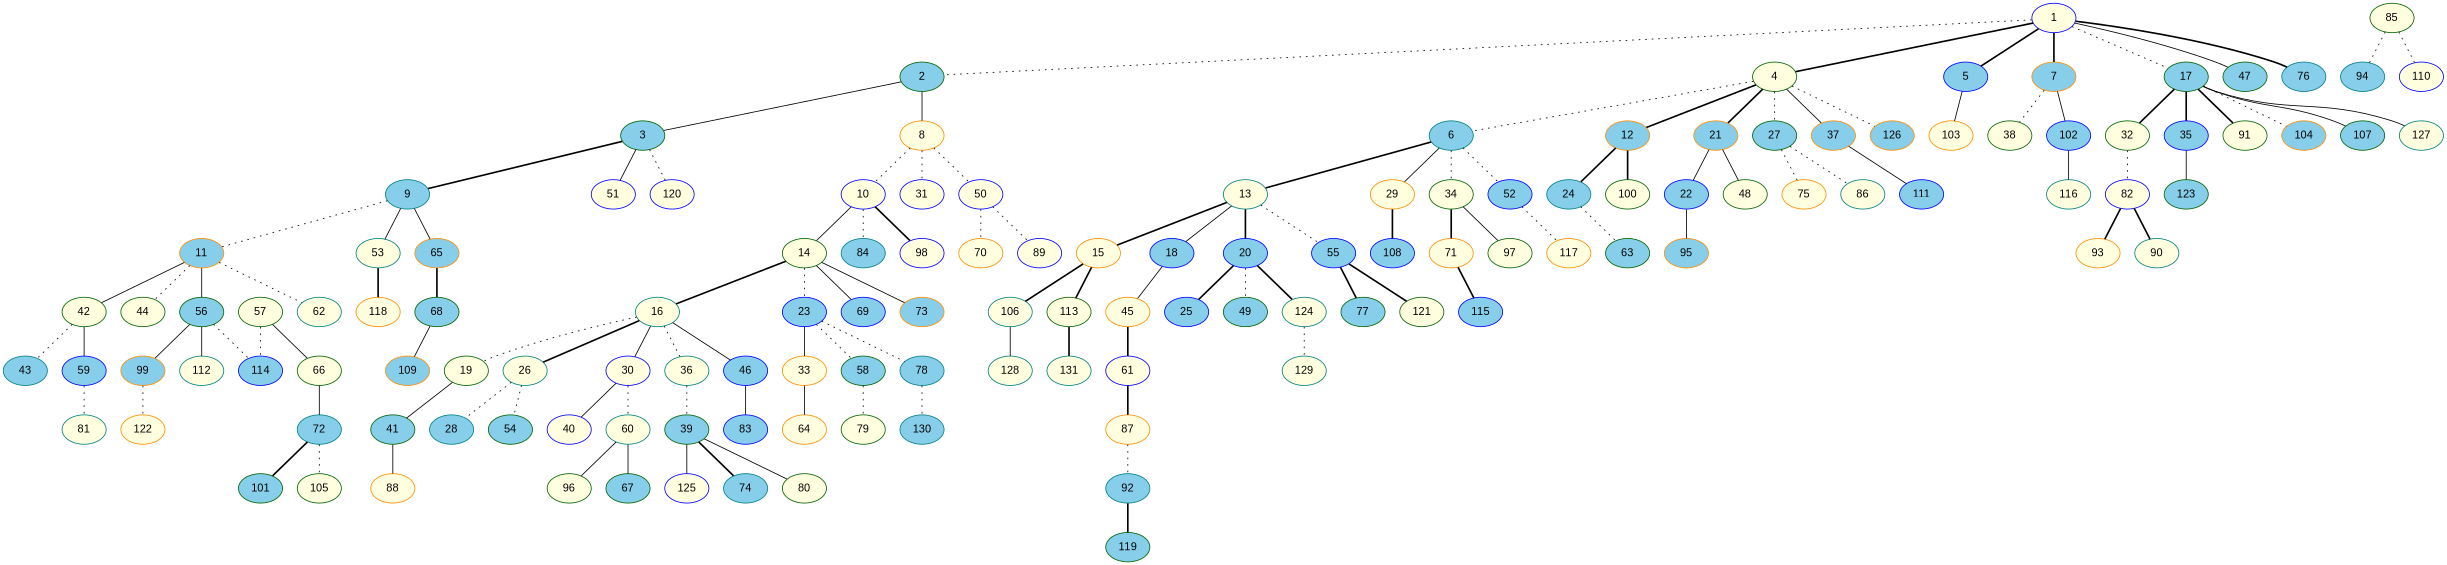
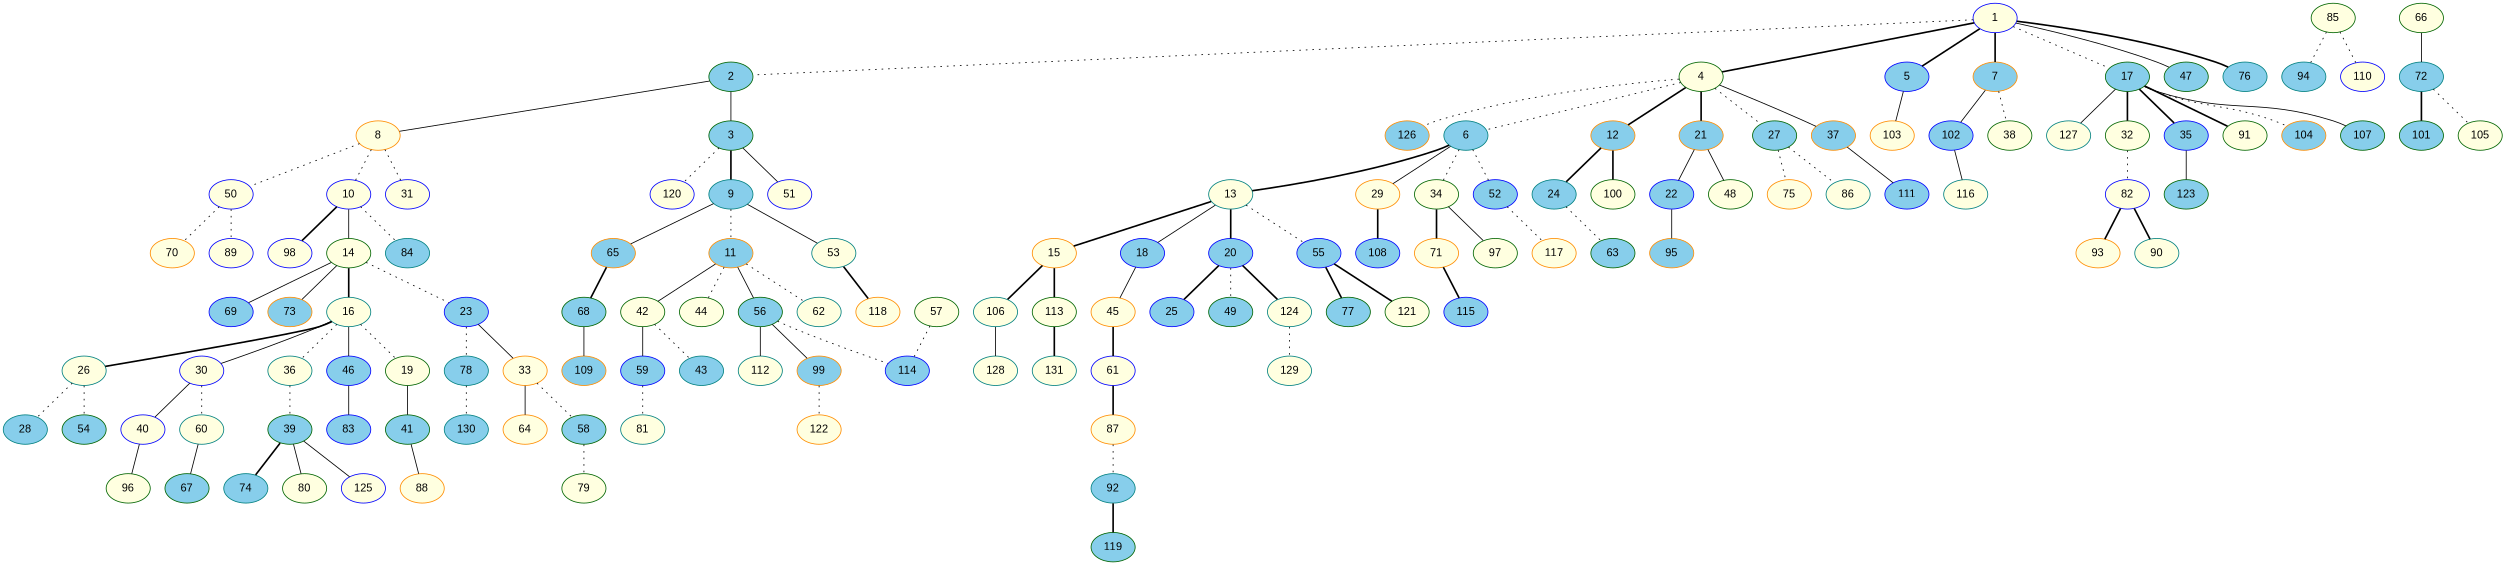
(290, 341) -> none
(834, 341) -> (554, 400)
(599, 459) -> (136, 459)
